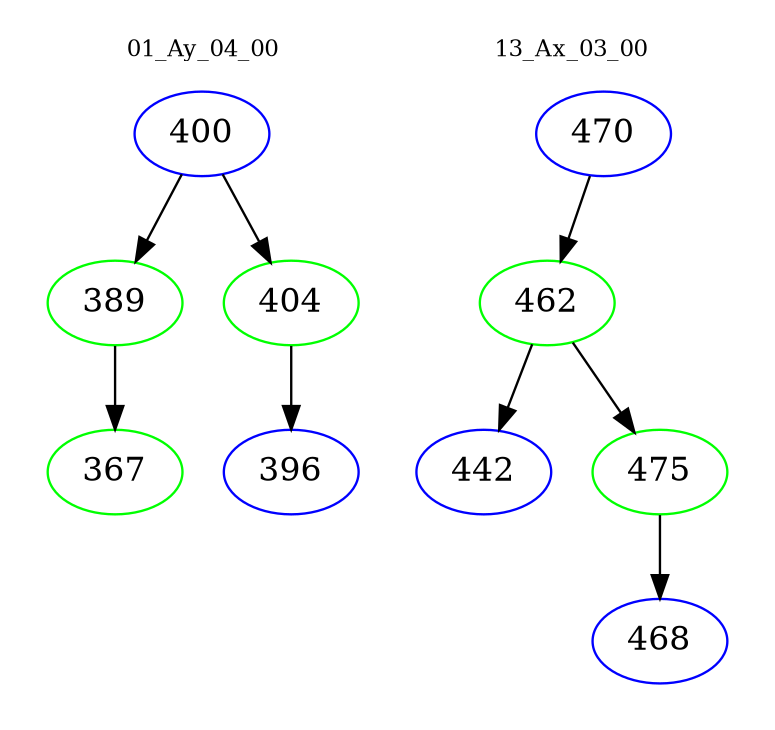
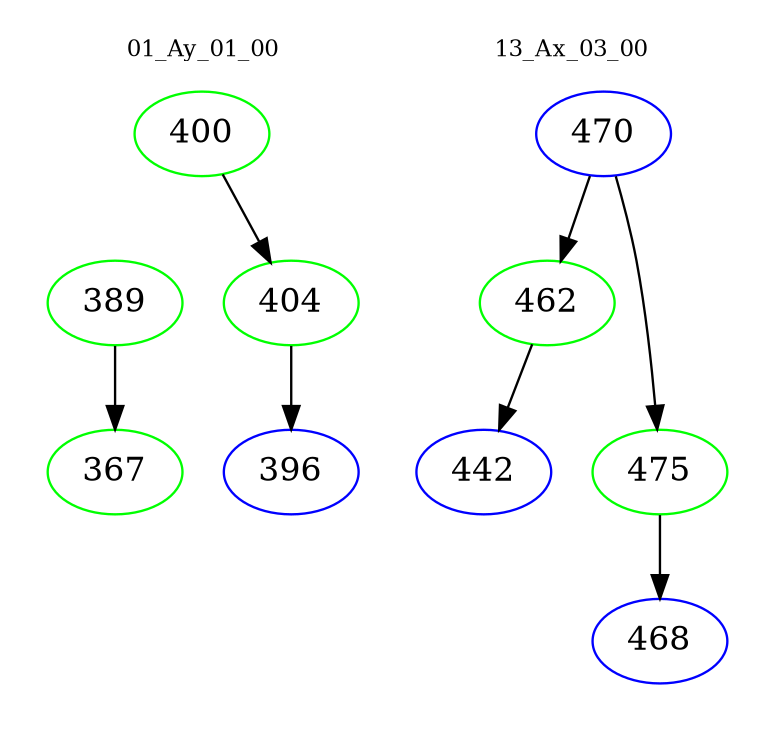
(203, 50) -> (203, 50)
(202, 134) -> (202, 134)
(164, 207) -> none
(597, 378) -> (641, 290)
